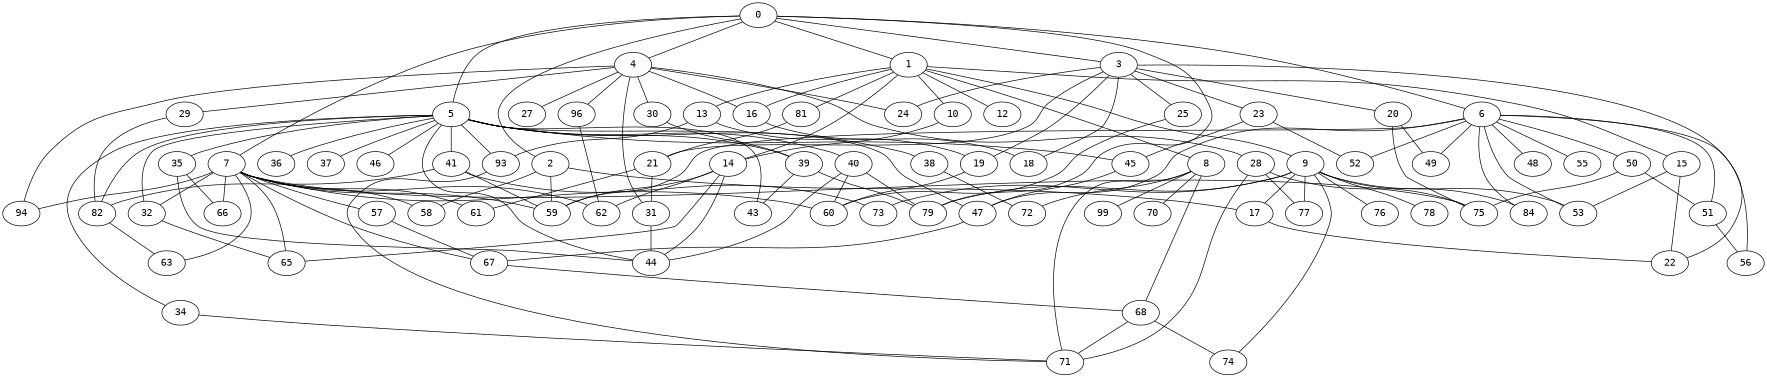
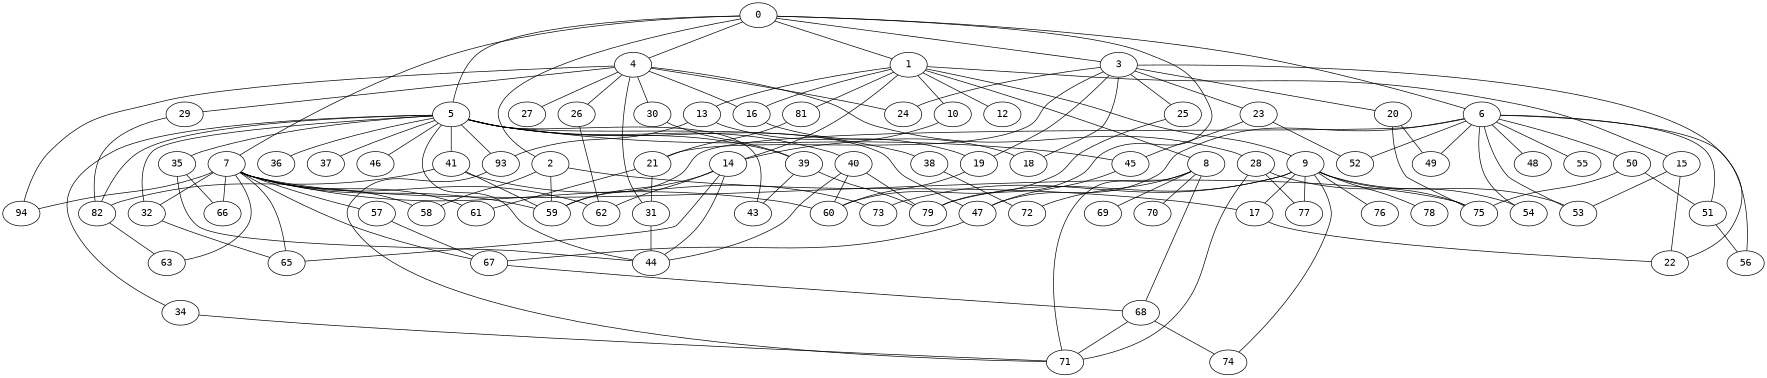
(577, 114) -> (577, 114)
(1103, 214) -> (1103, 214)
(1529, 214) -> (1529, 214)
